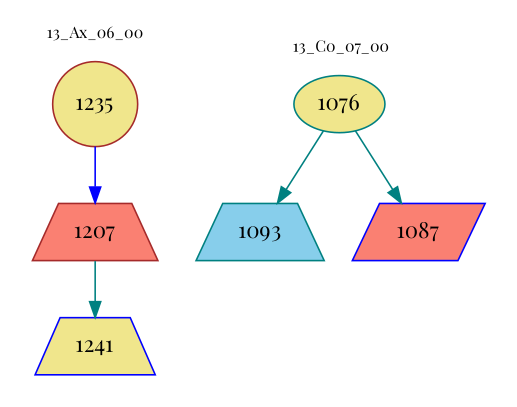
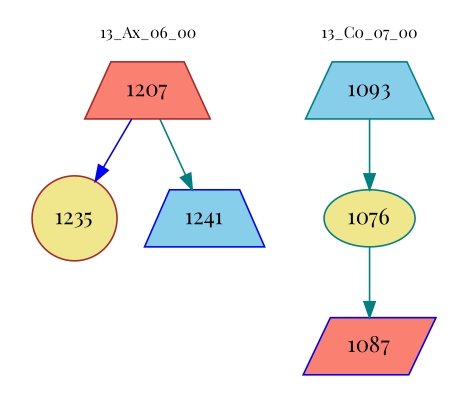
(305, 160) -> (370, 146)
(95, 167) -> (118, 143)
(95, 346) -> (205, 218)
